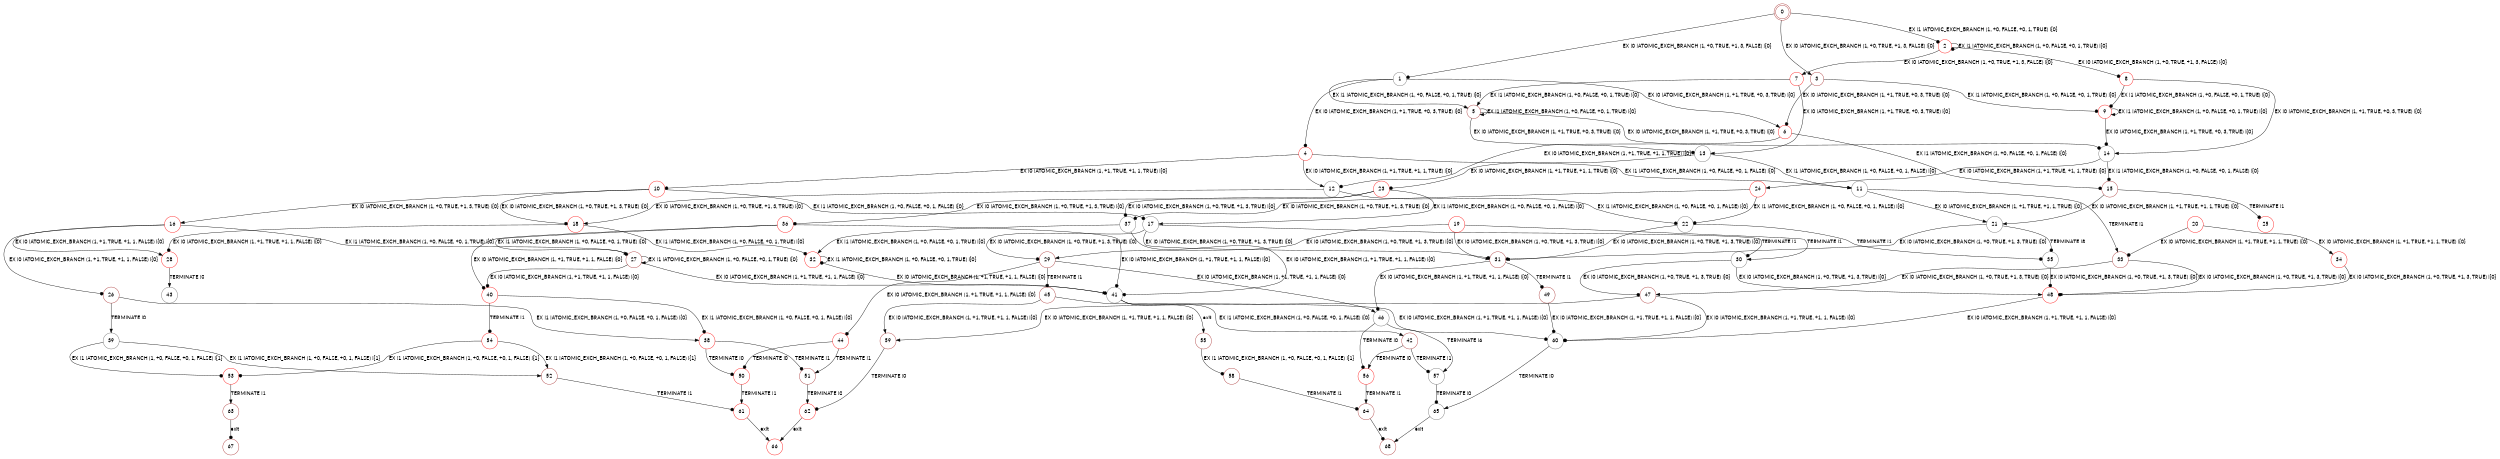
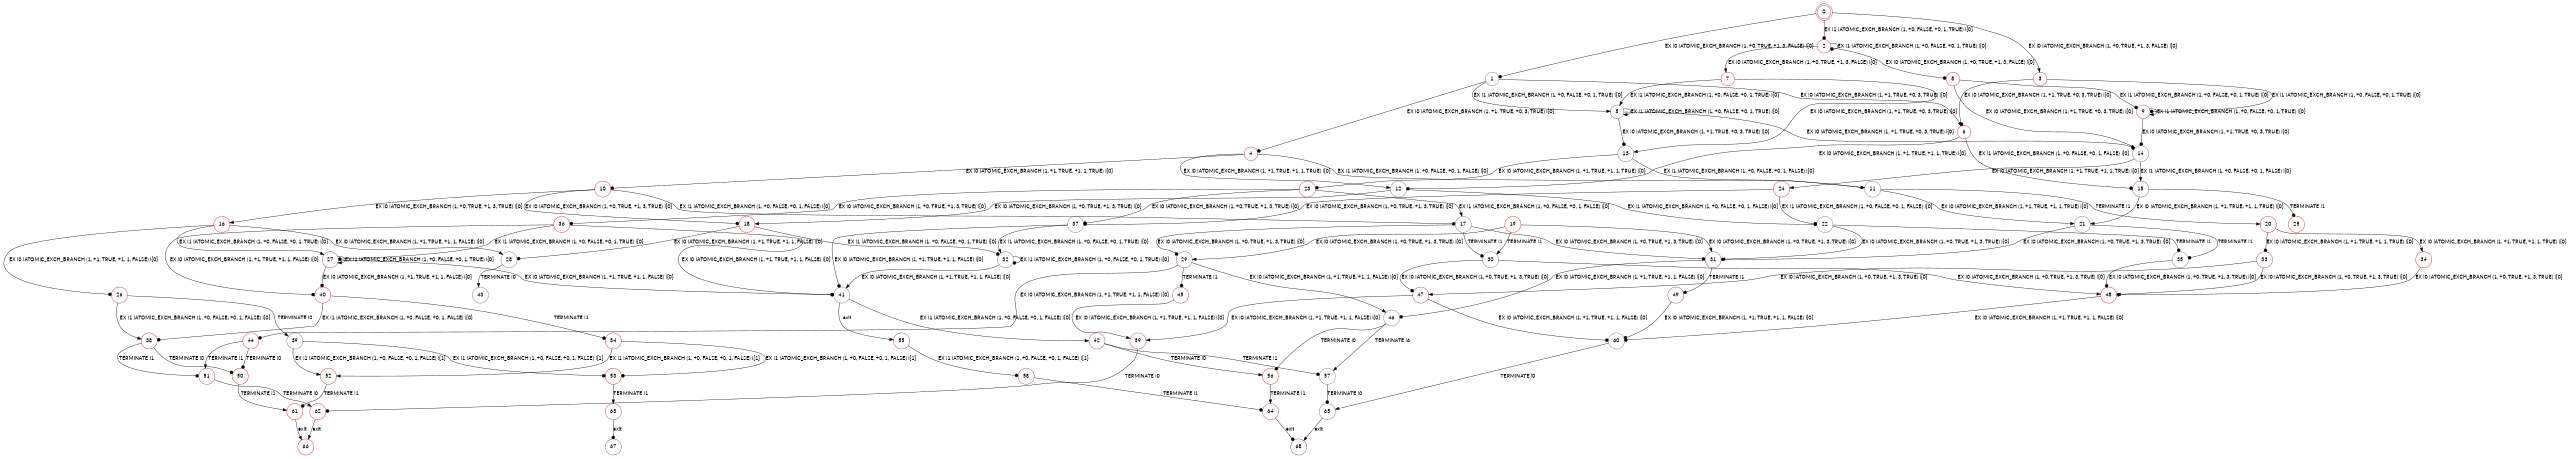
(2108, 170) -> (2141, 170)
(2004, 194) -> (2070, 199)
(2068, 242) -> (2236, 242)
(170, 260) -> (509, 260)
(813, 260) -> (1005, 260)
(1380, 308) -> none
